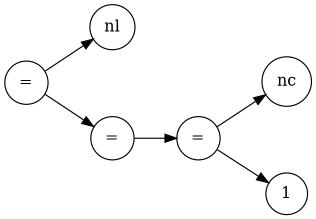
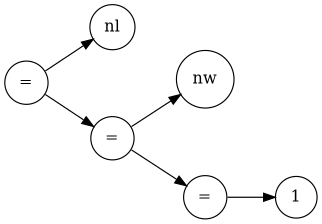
none -> (205, 79)
(287, 82) -> none
